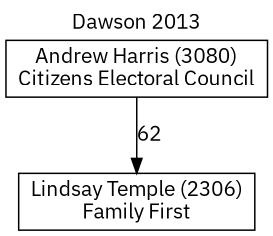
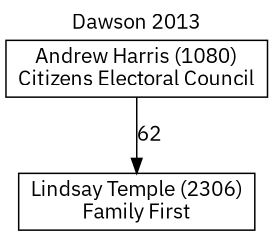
(137, 69) -> (137, 69)
